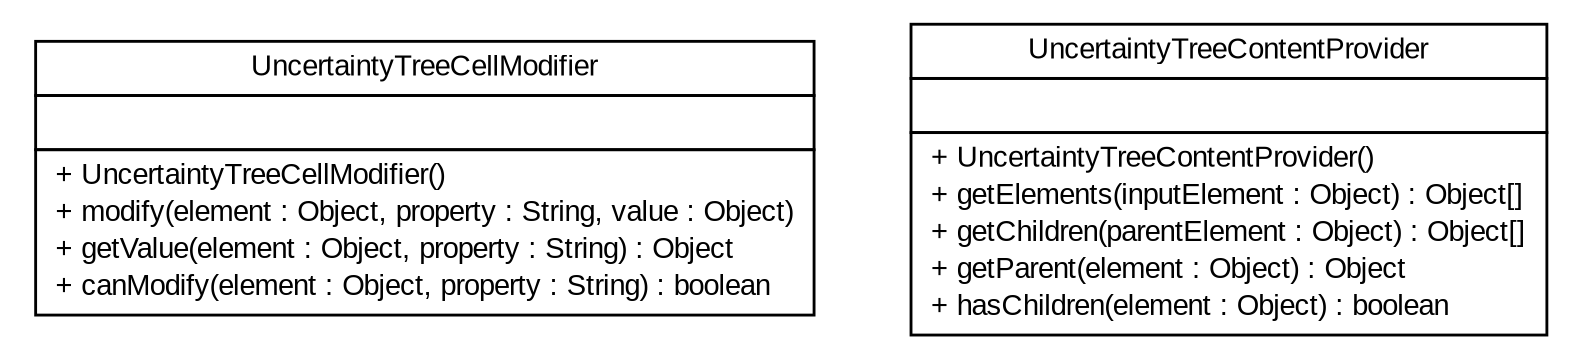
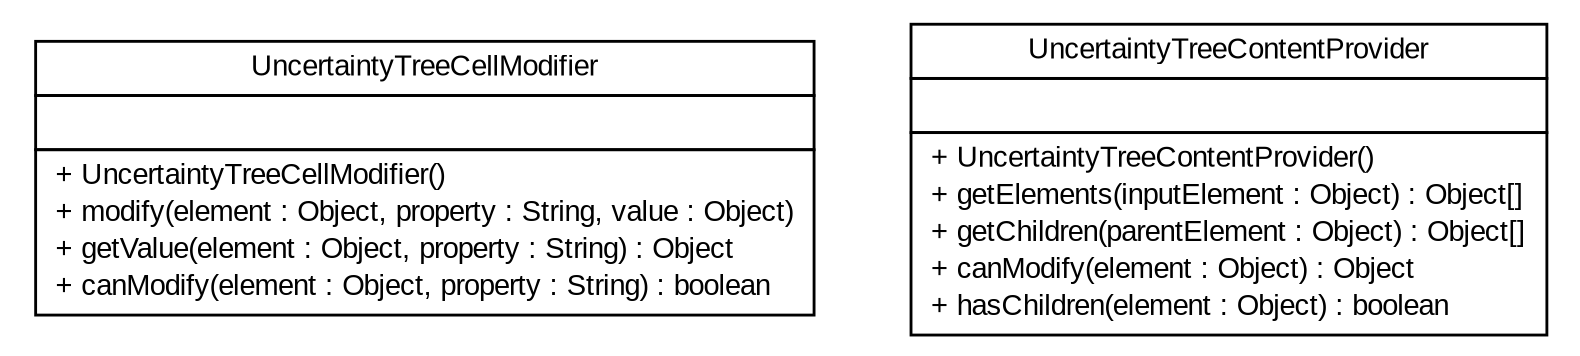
(1169, 269) -> (1173, 269)
